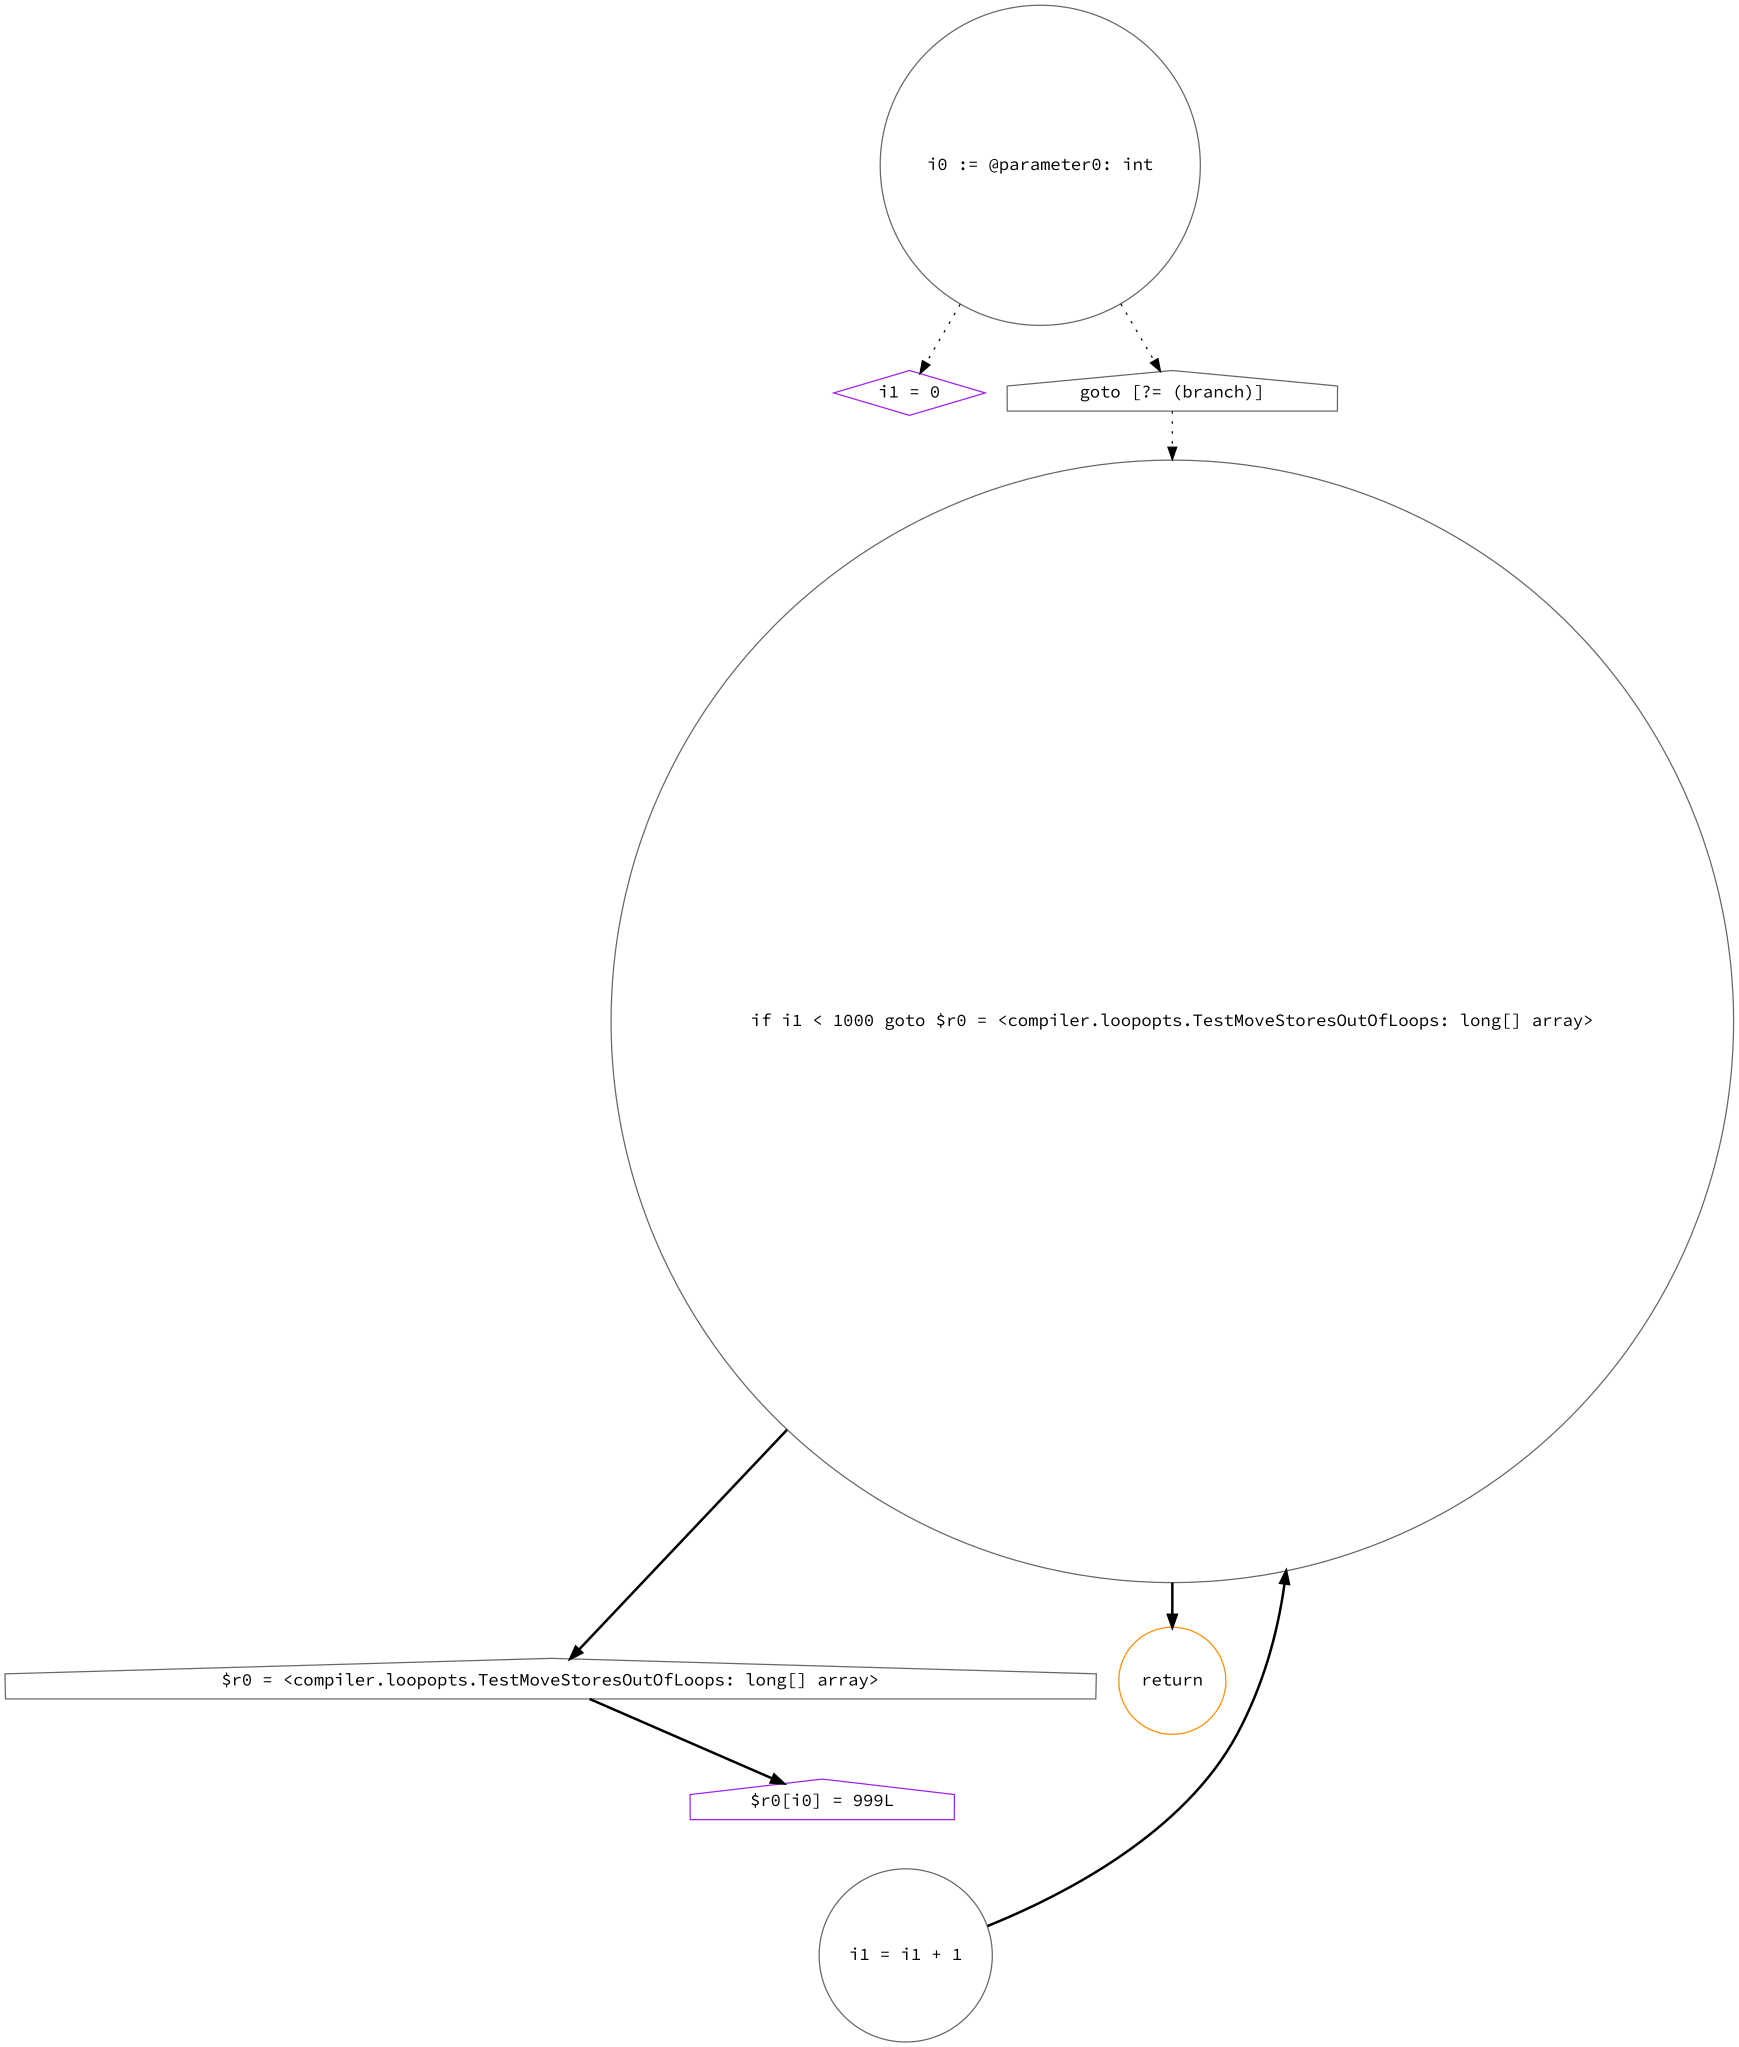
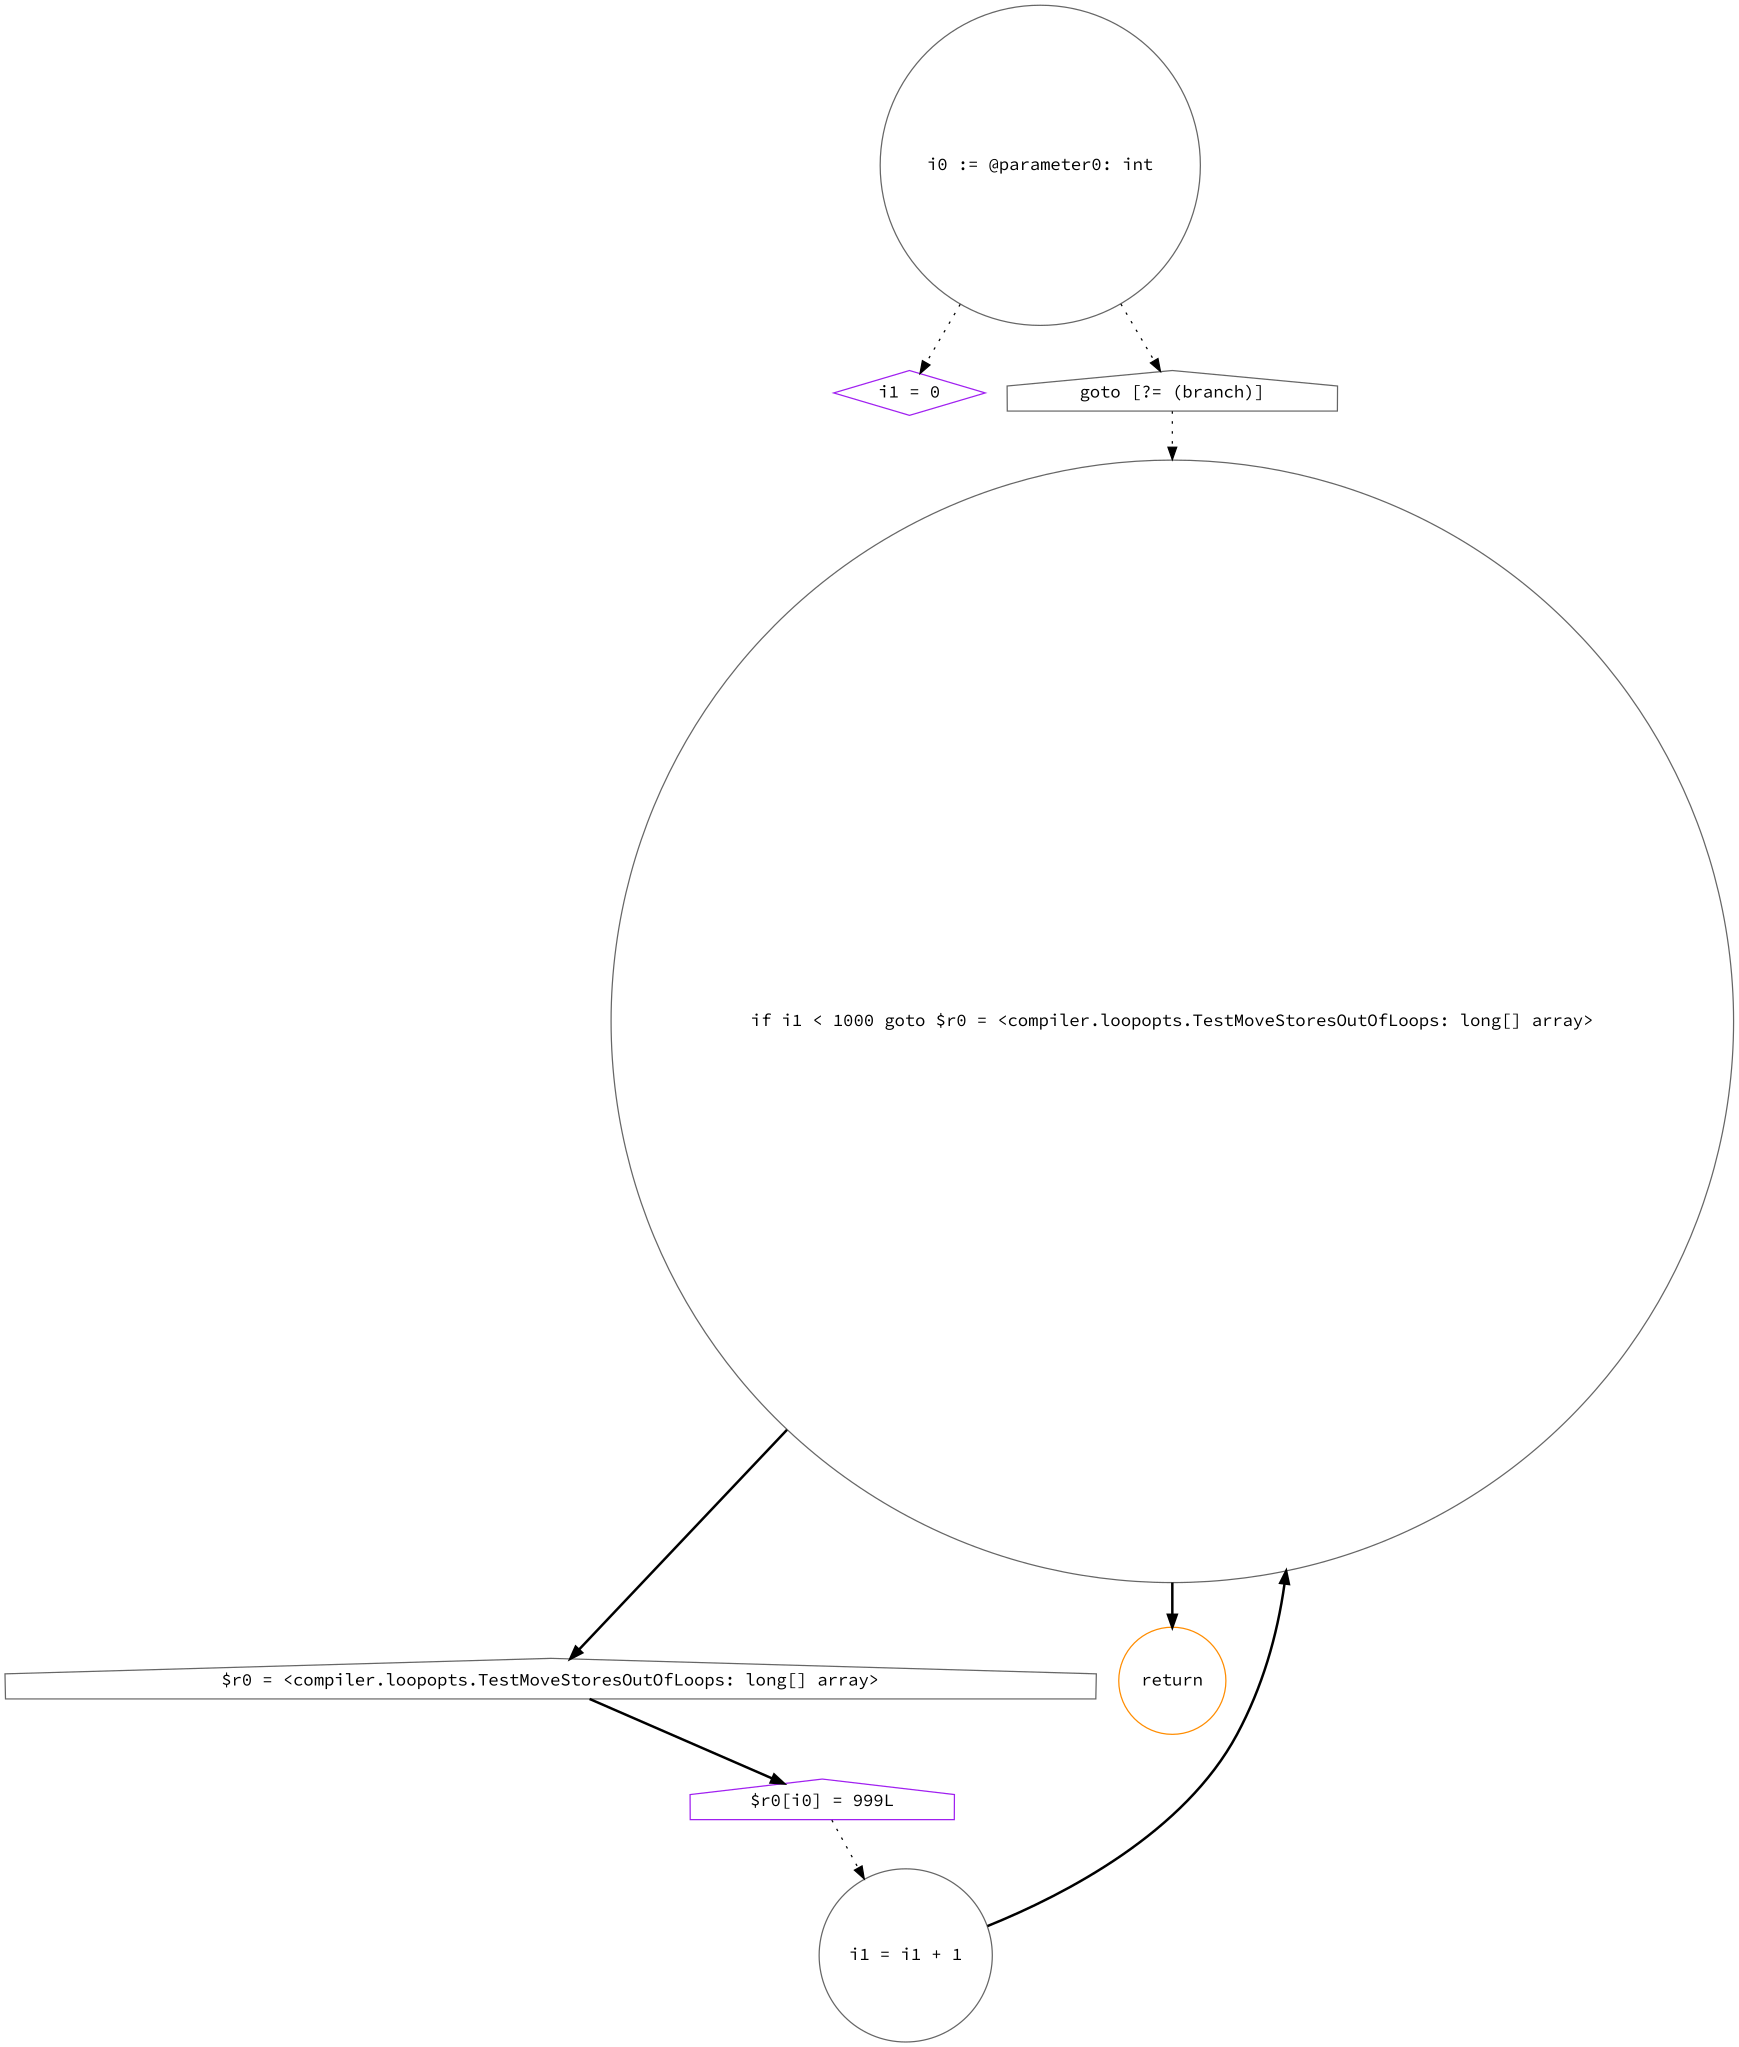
none -> (845, 1844)
